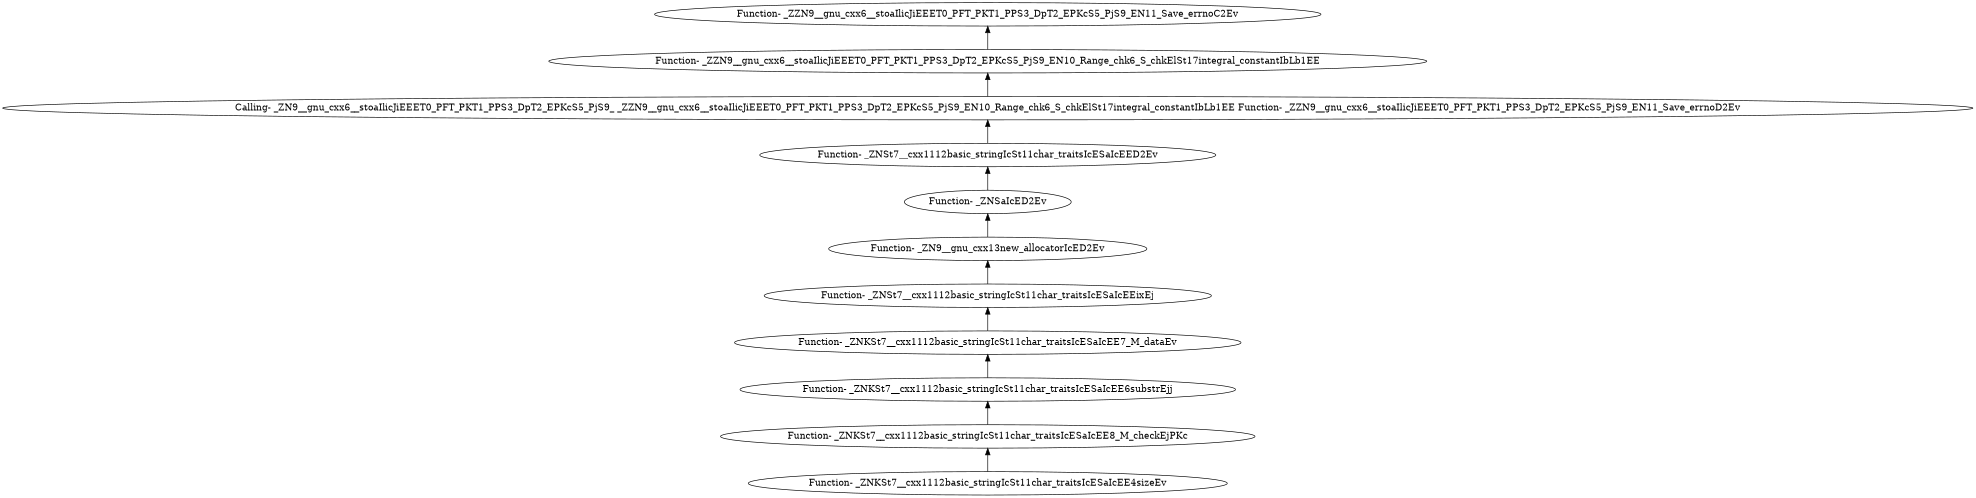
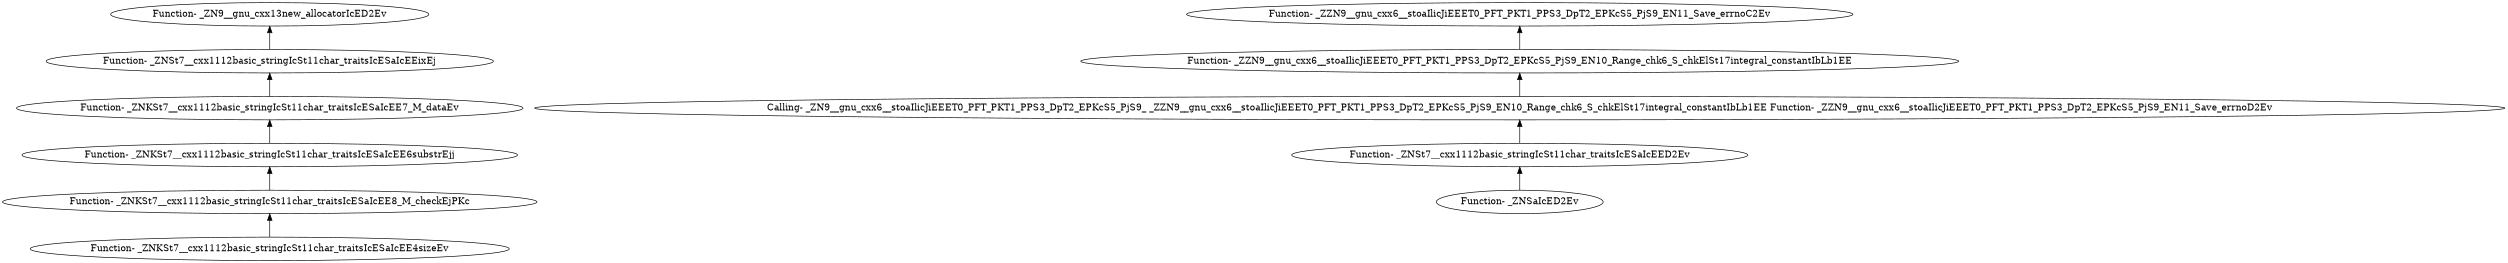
(988, 229) -> none
